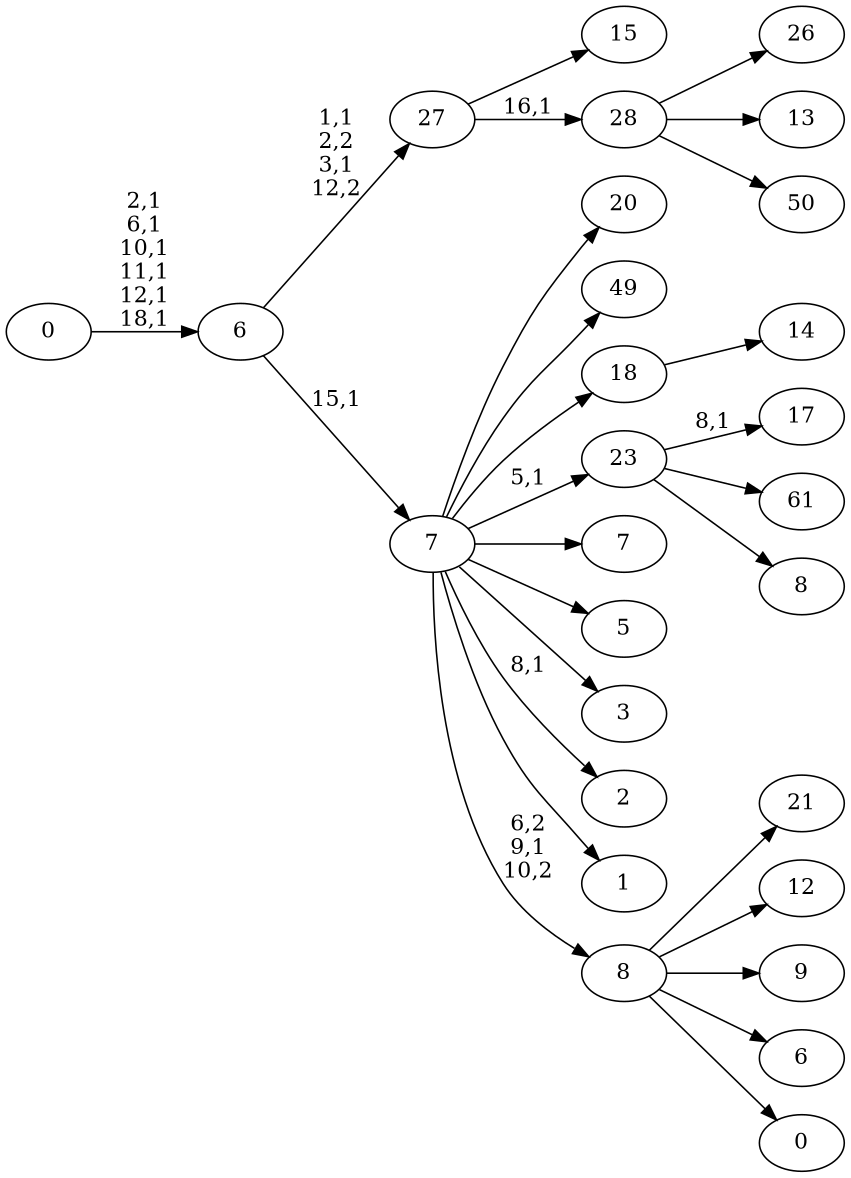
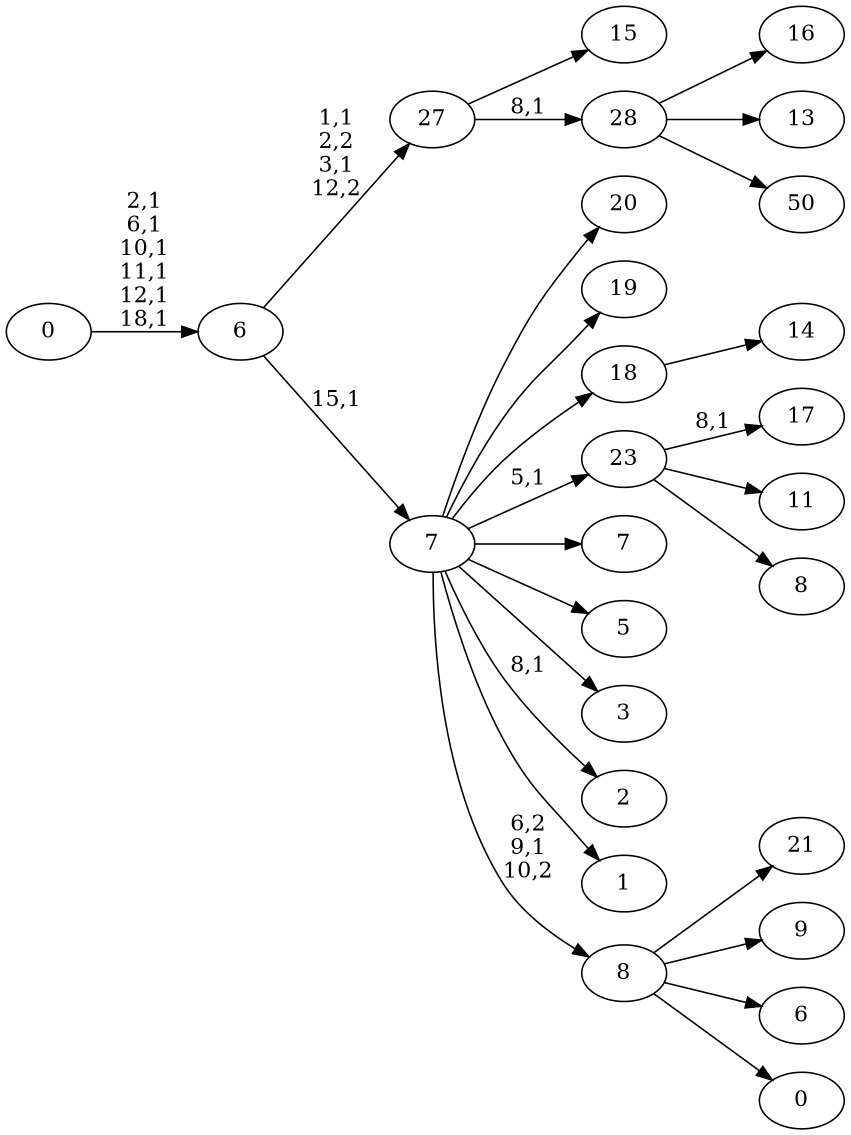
(802, 35) -> (802, 35)
(528, 108) -> (528, 108)
(624, 289) -> (624, 289)
(802, 502) -> (802, 502)
(802, 888) -> none
